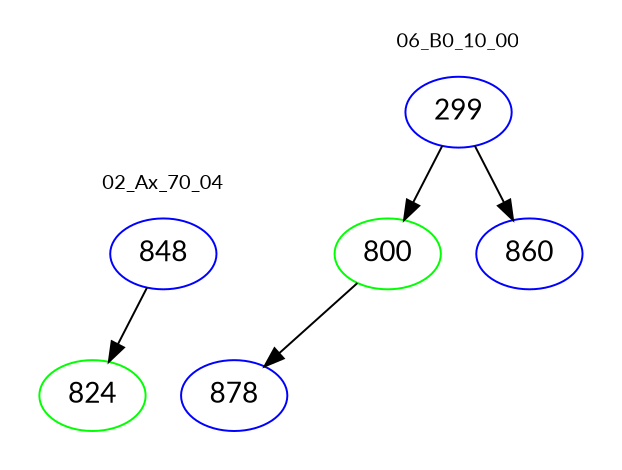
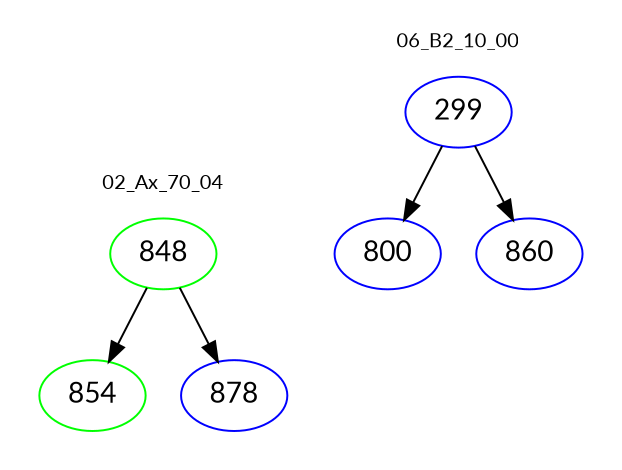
(459, 42) -> (459, 42)
(163, 254) -> (163, 254)
(388, 254) -> (388, 254)
(318, 318) -> (194, 316)
(92, 396) -> (92, 396)
